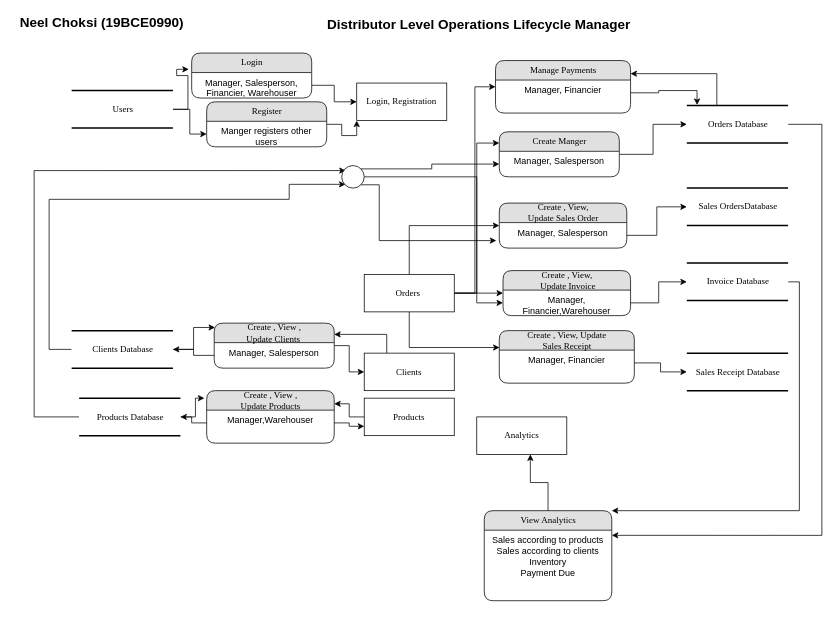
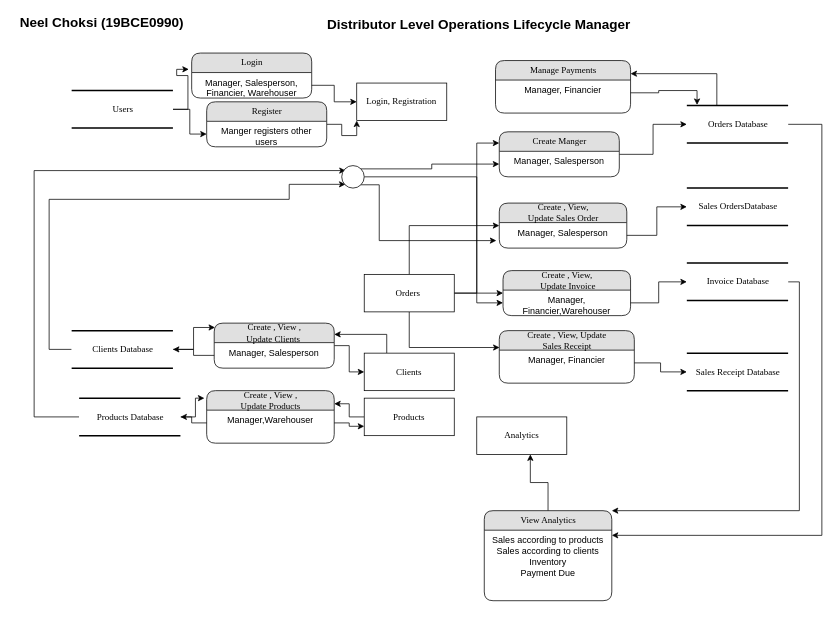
(482, 87) -> none
